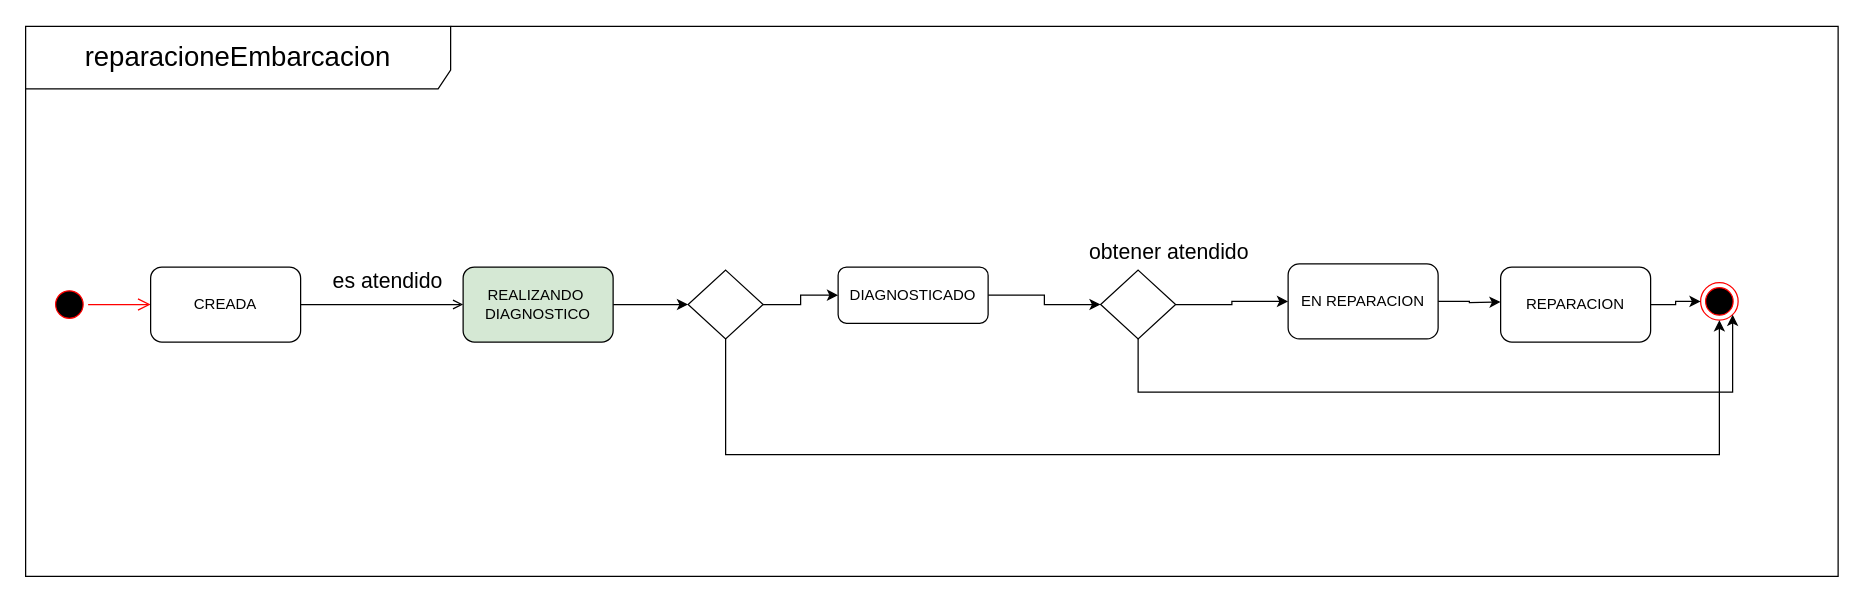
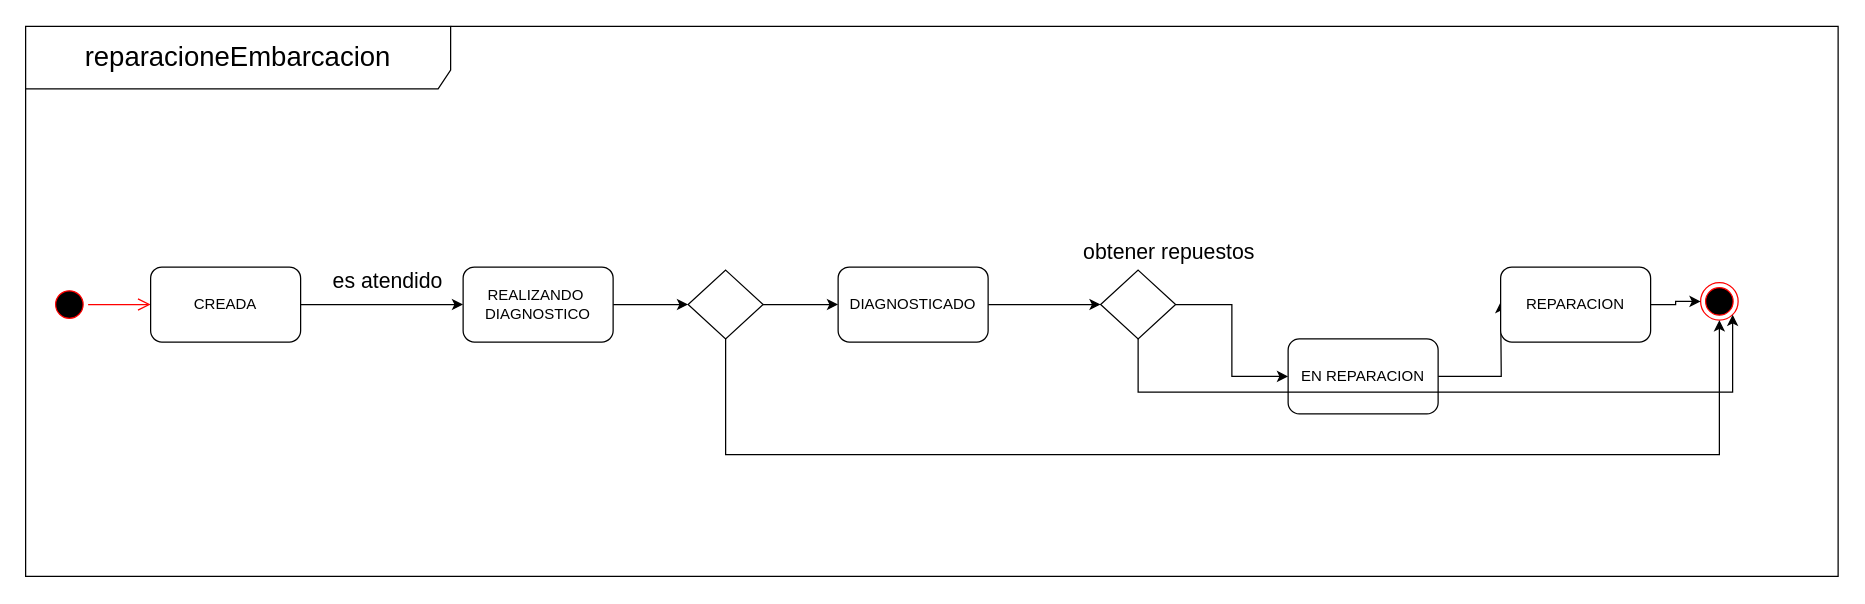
(1169, 267) -> (1169, 267)
(913, 295) -> (913, 304)
(1363, 301) -> (1363, 376)
(455, 304) -> (453, 304)
(538, 304) -> (538, 304)
